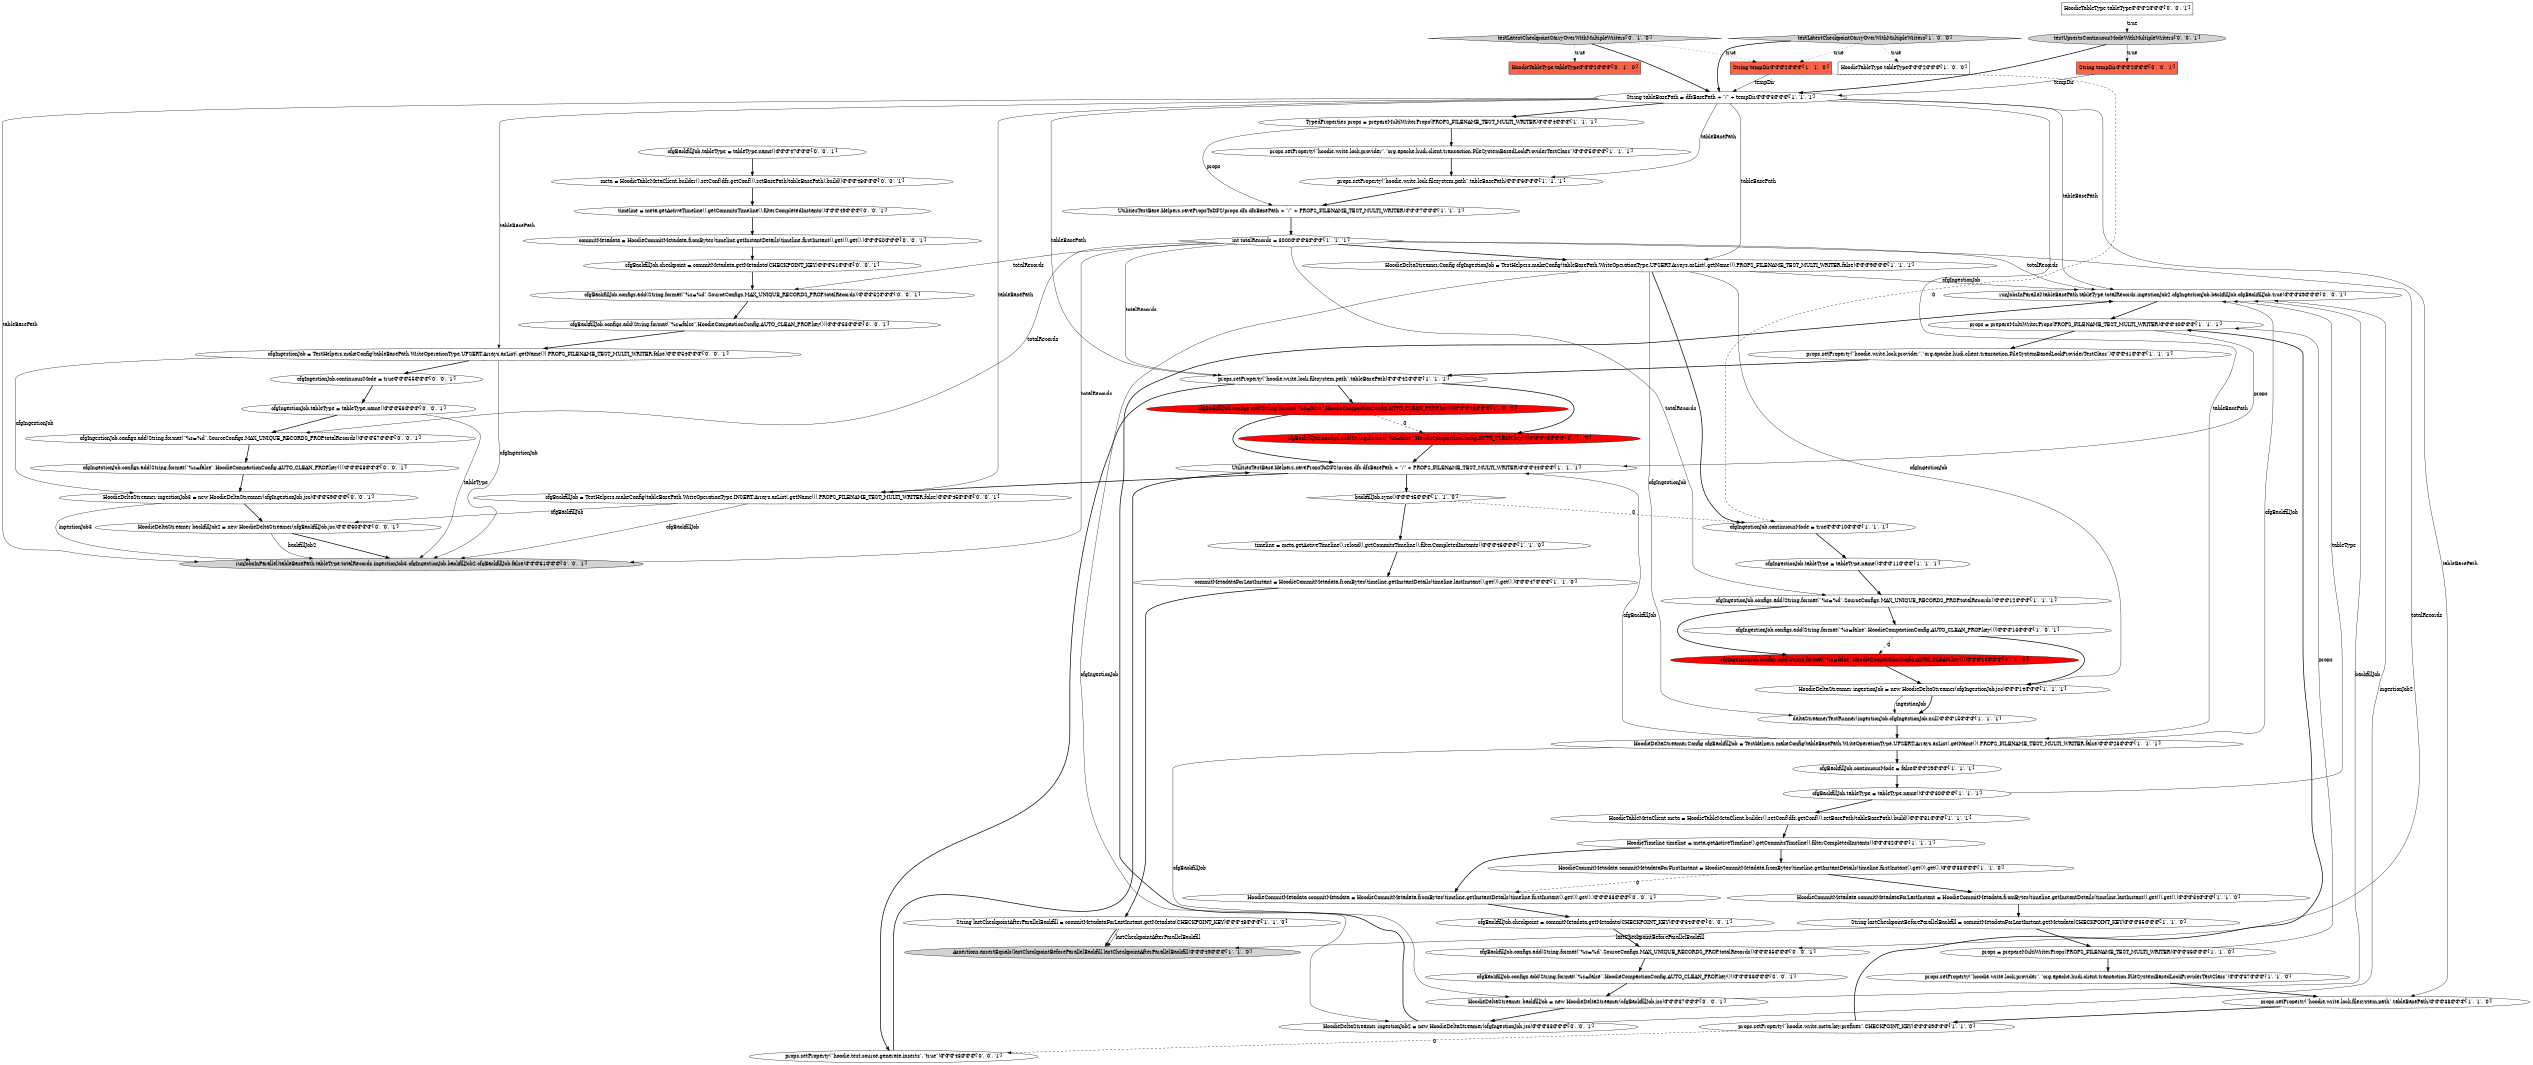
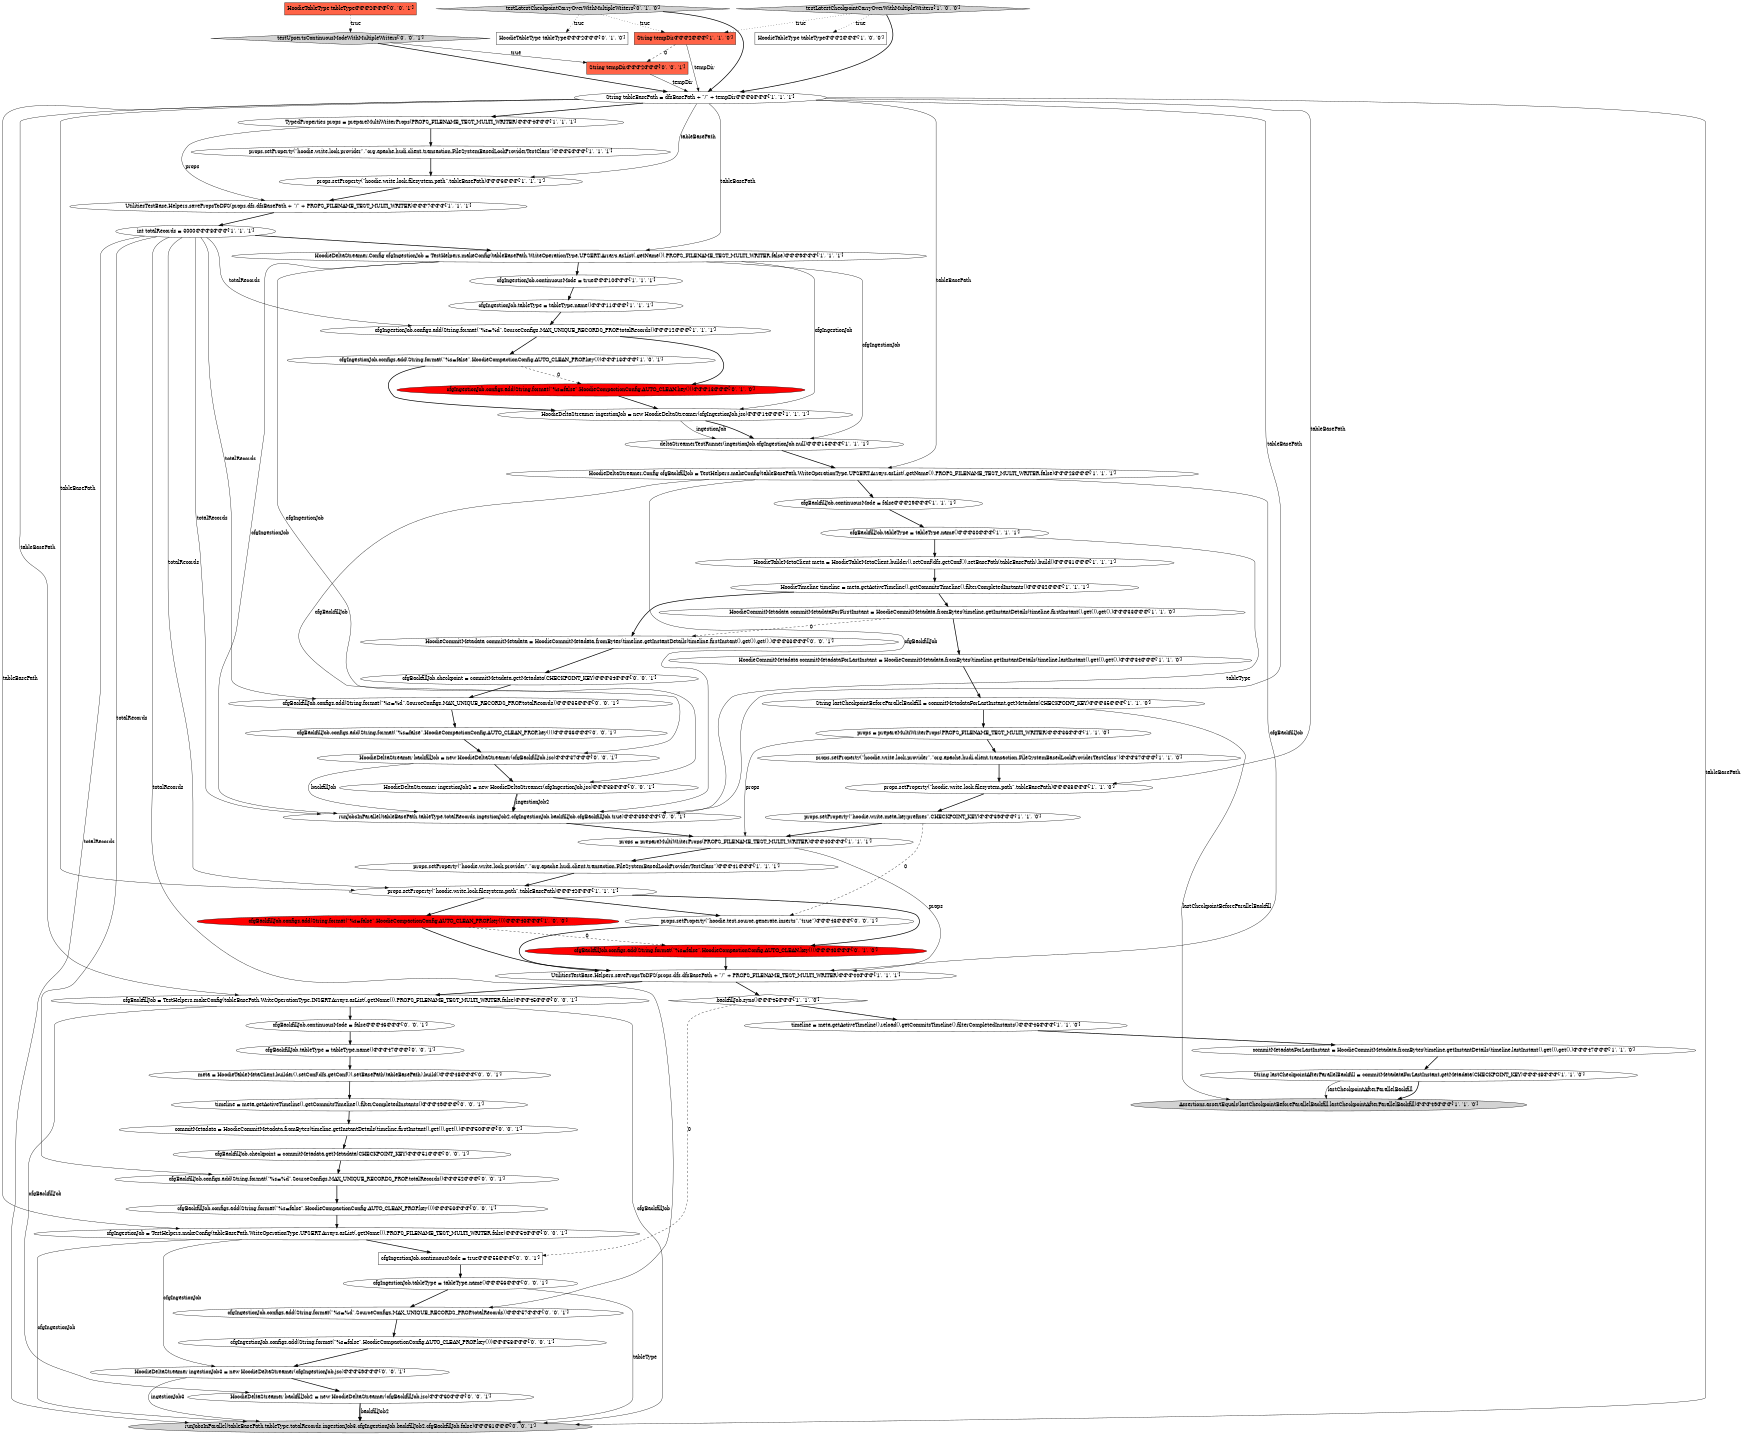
(2127, 9) -> (350, 9)
(2127, 38) -> (350, 38)
(1575, 68) -> (562, 38)
(1291, 241) -> (196, 231)
(2061, 270) -> (663, 52)
(376, 379) -> (460, 1259)
(1596, 512) -> (688, 1166)
none -> (350, 1026)
